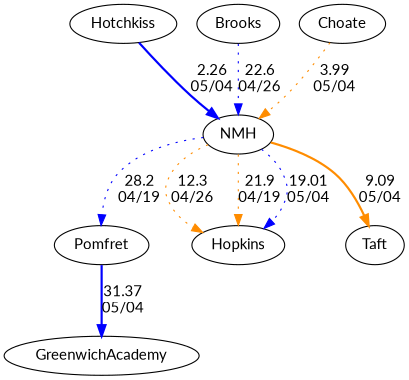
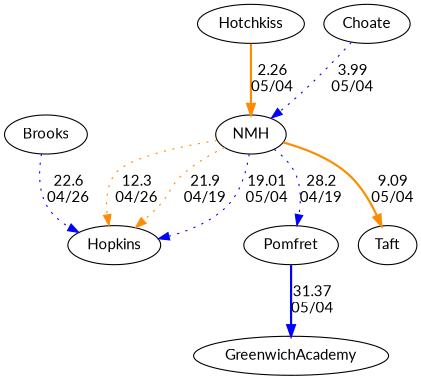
(238, 74) -> (43, 196)
(173, 78) -> (251, 74)
(301, 79) -> (317, 78)
